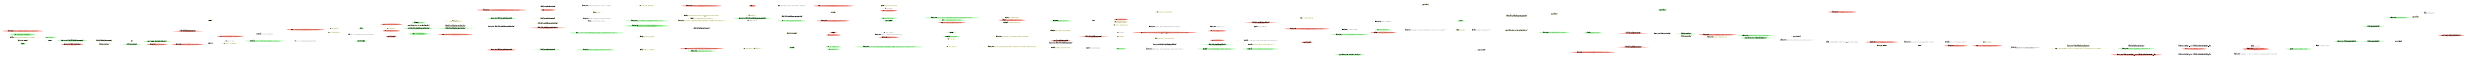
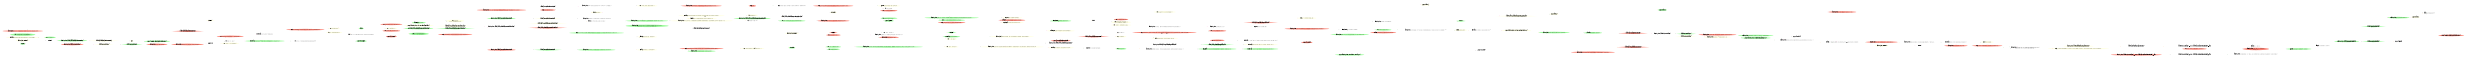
(2136, 49) -> none
